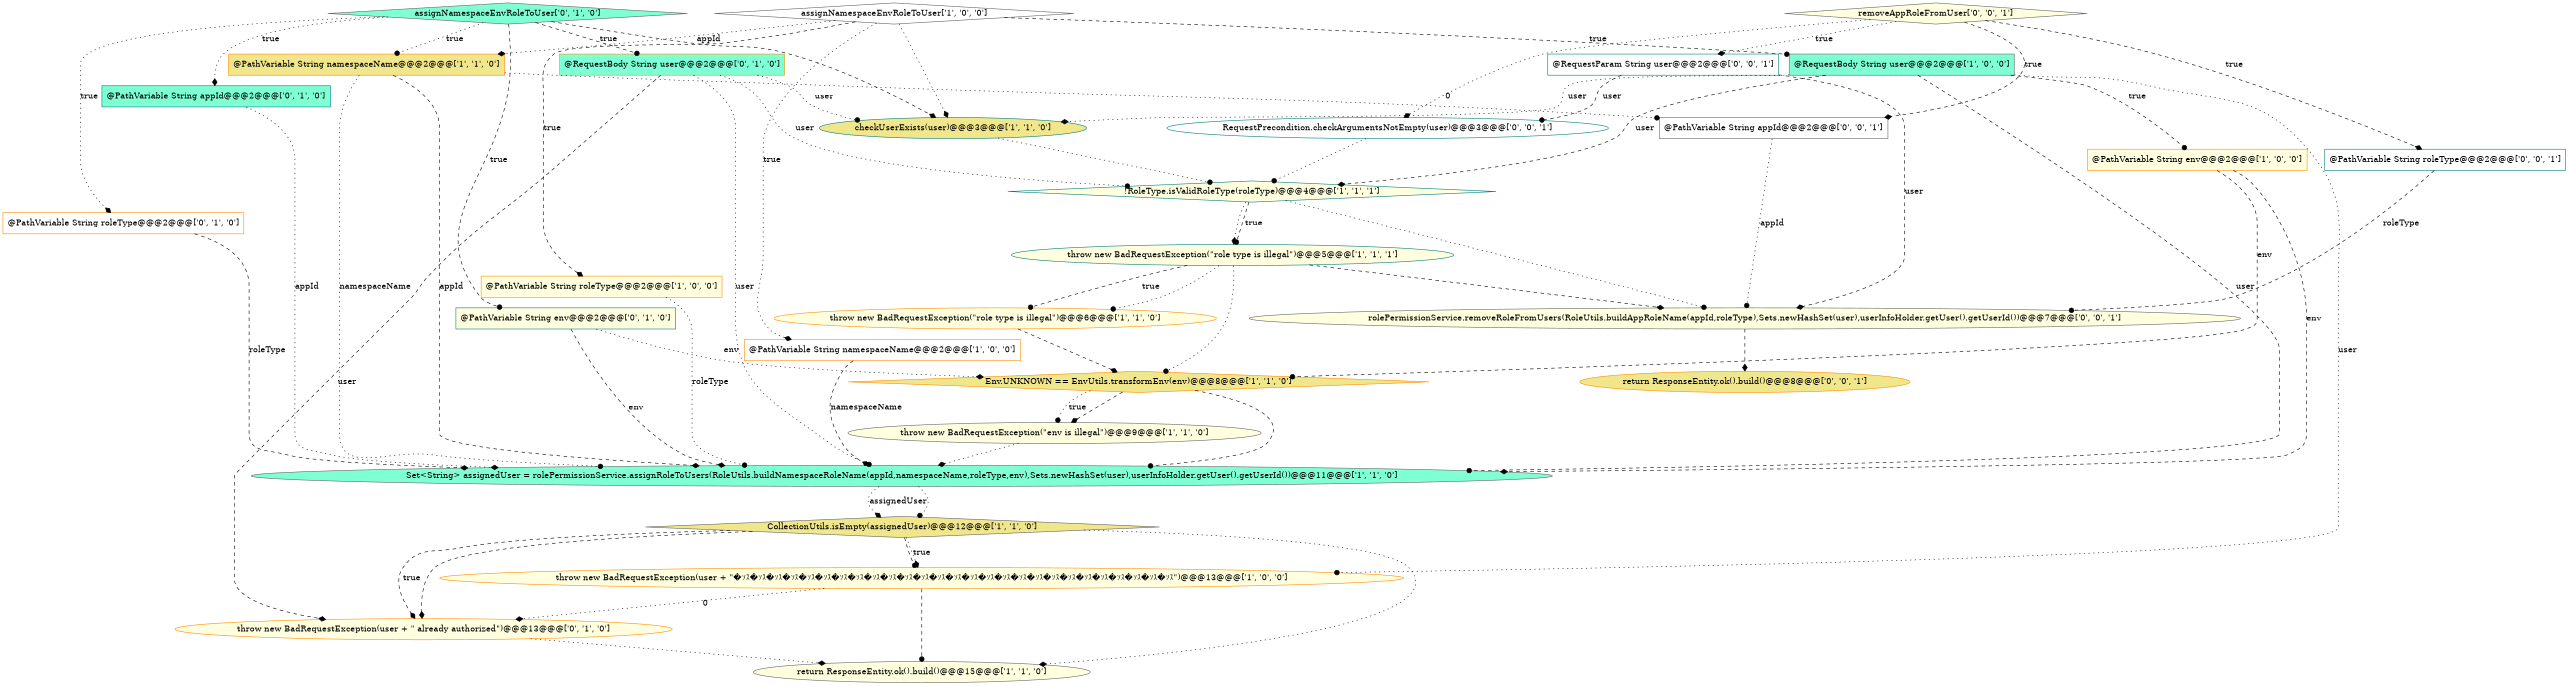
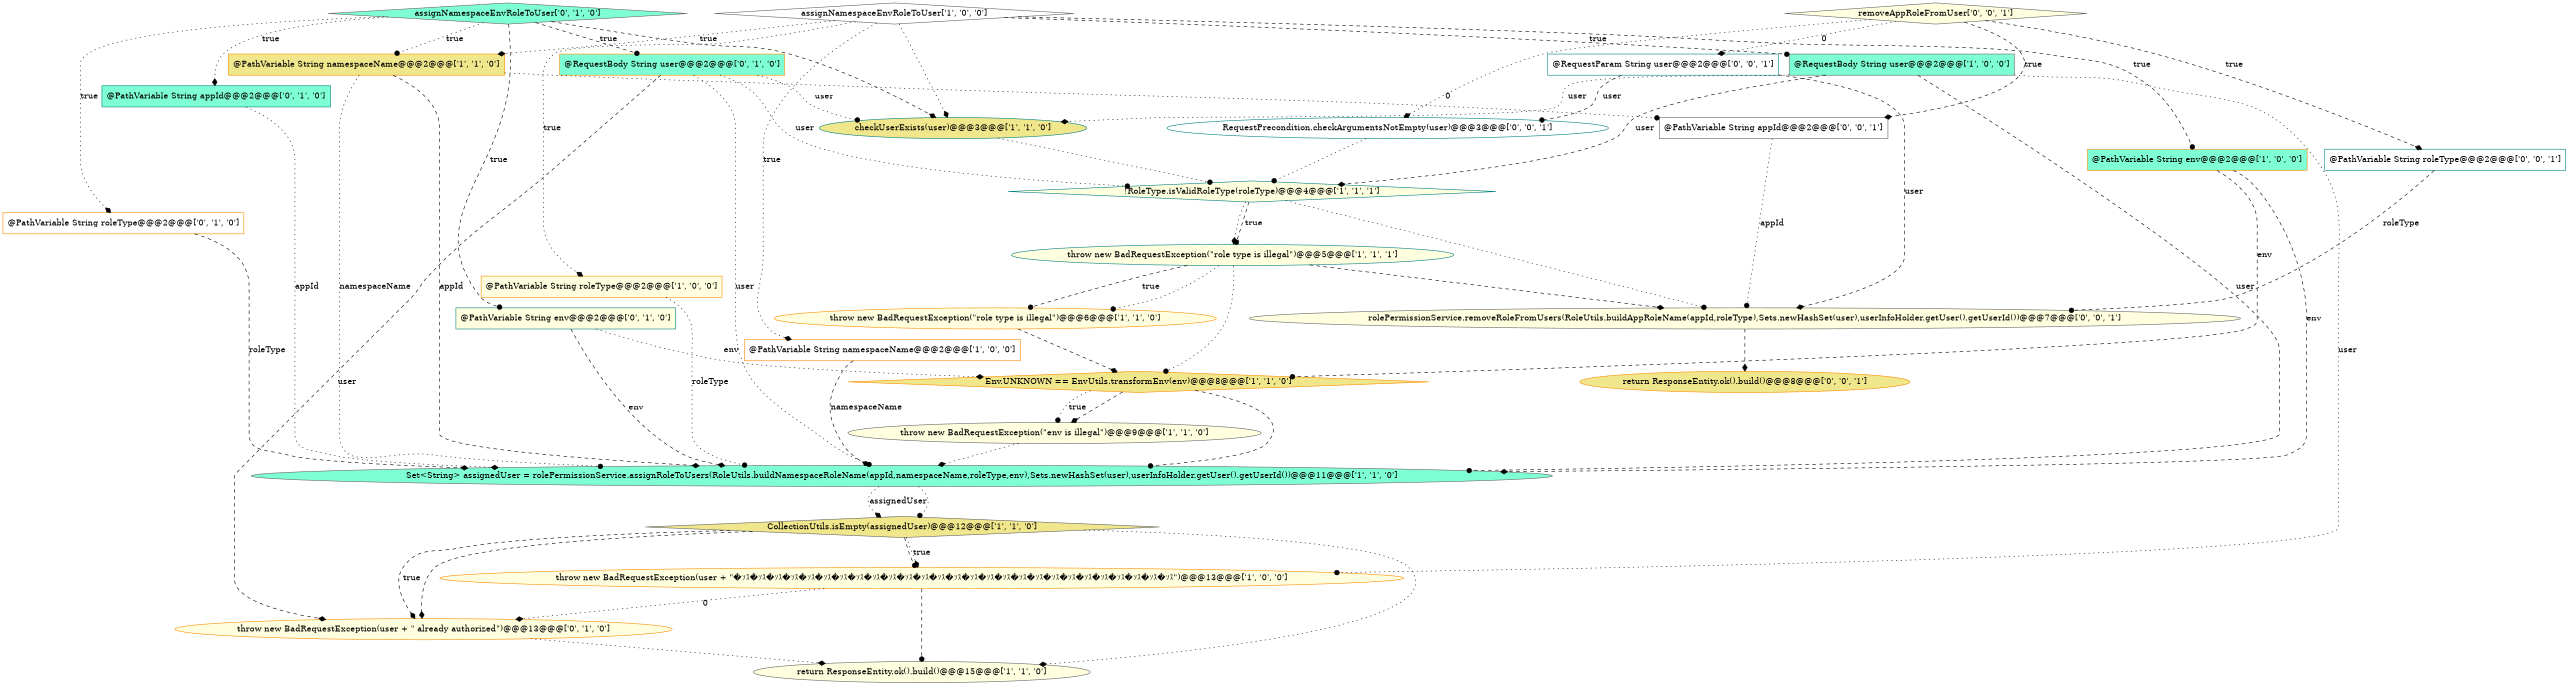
(709, 39) -> (709, 39)
(1824, 39) -> (1824, 39)
(550, 58) -> (550, 58)
(2104, 93) -> (1624, 35)
(2197, 160) -> (2197, 160)
